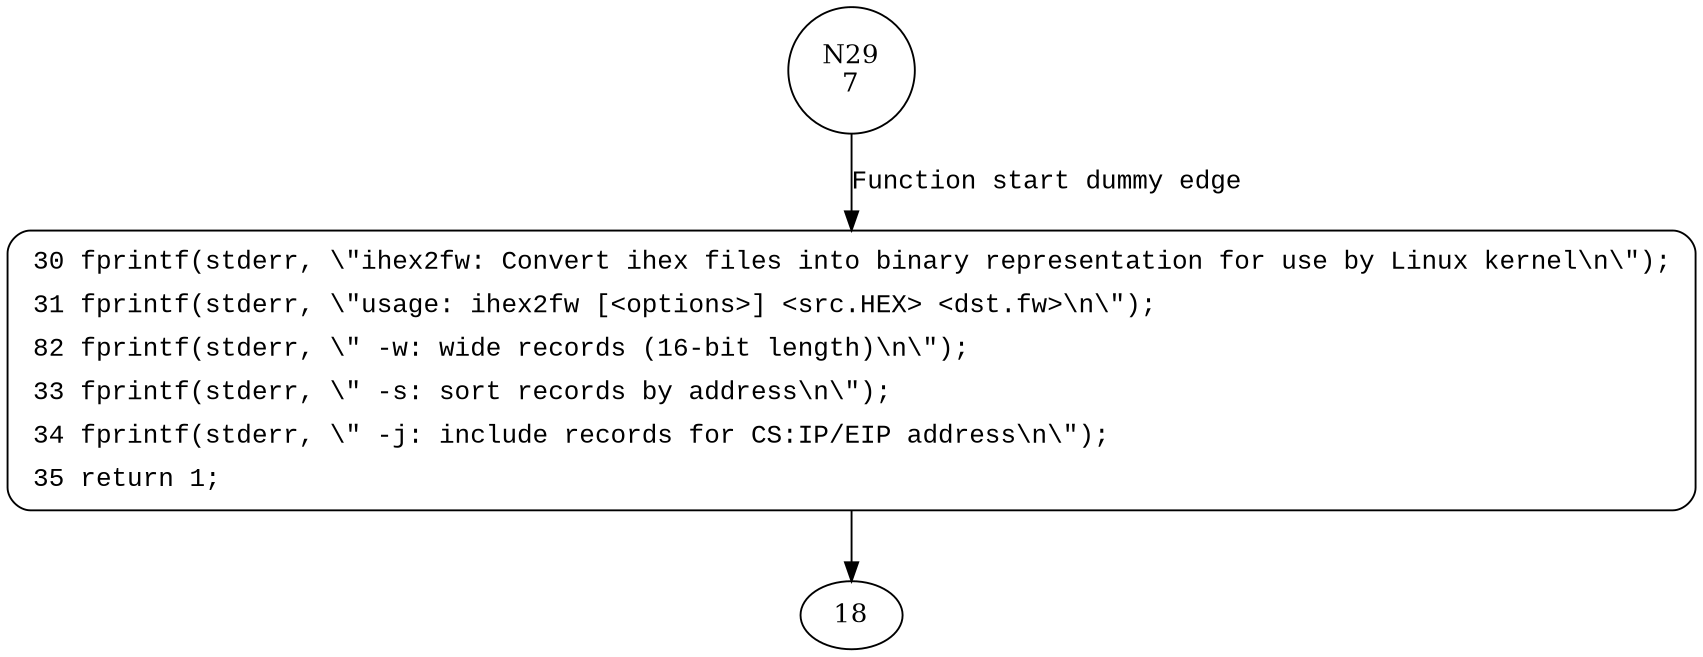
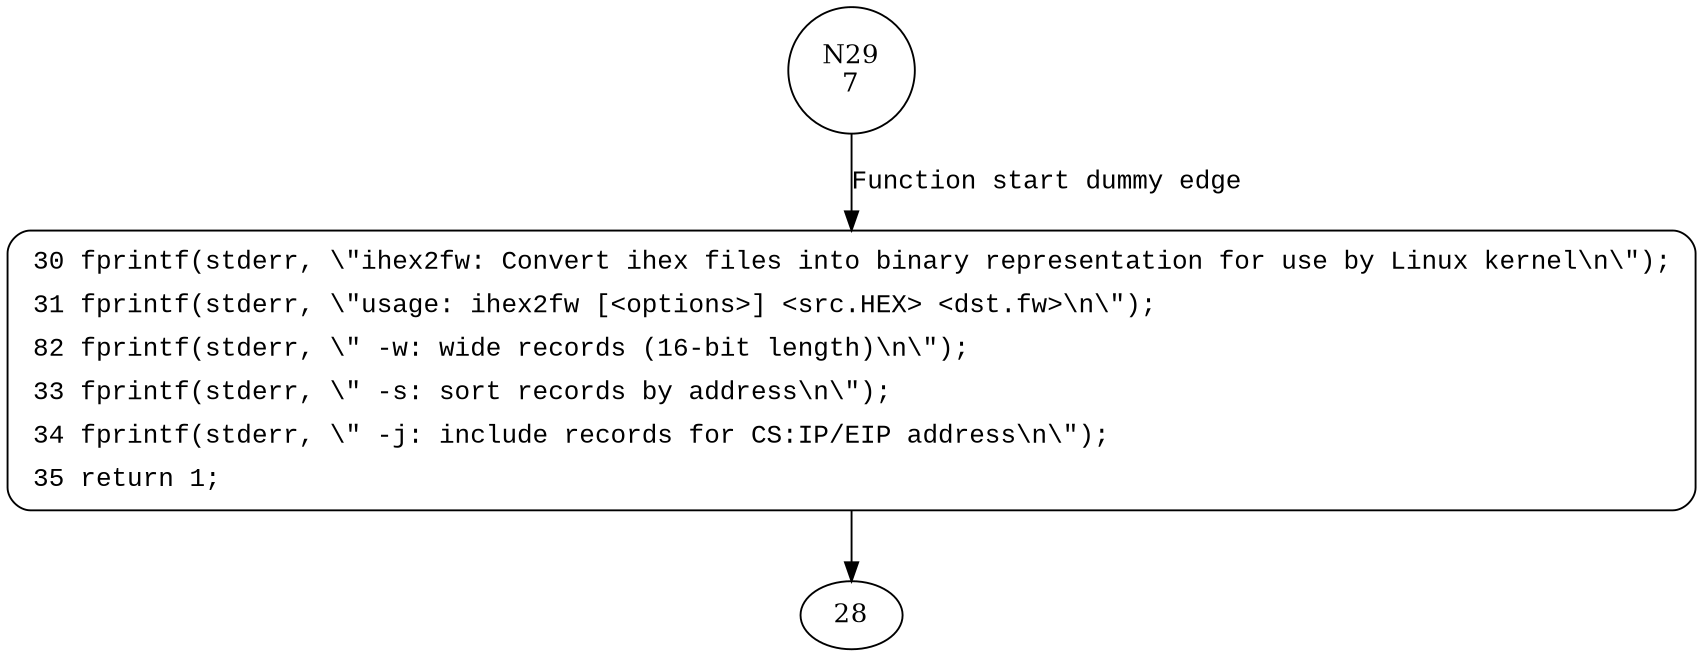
(852, 615) -> (852, 615)
